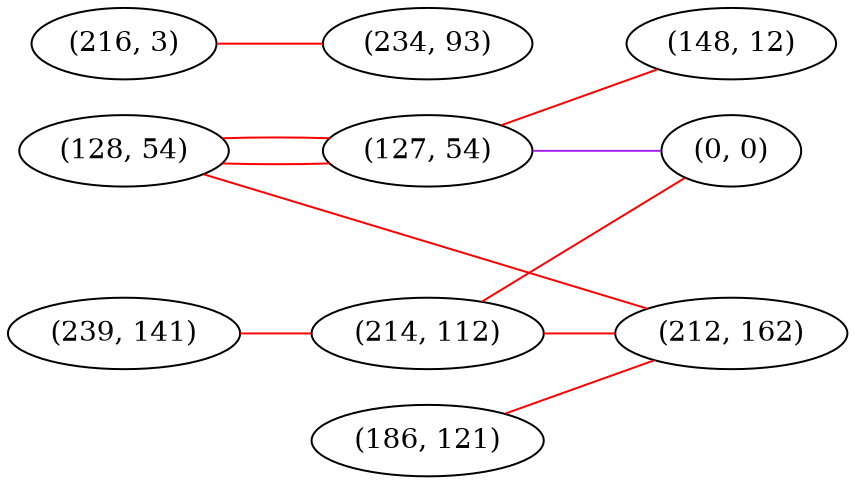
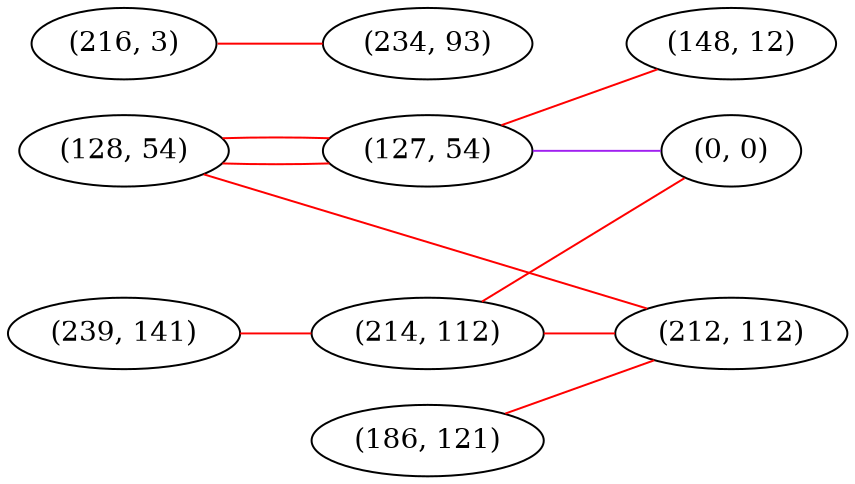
(731, 333) -> (731, 333)
